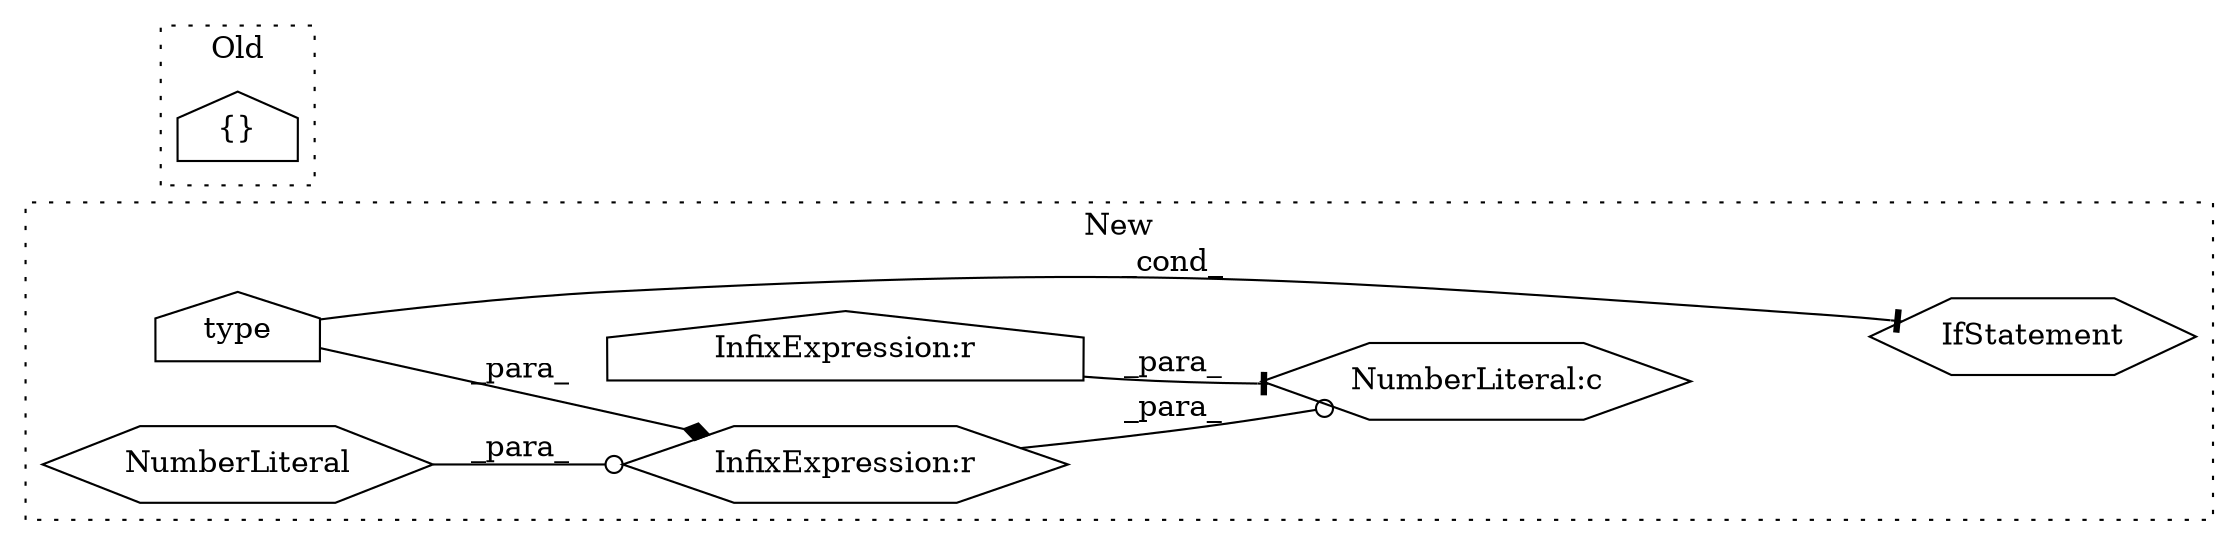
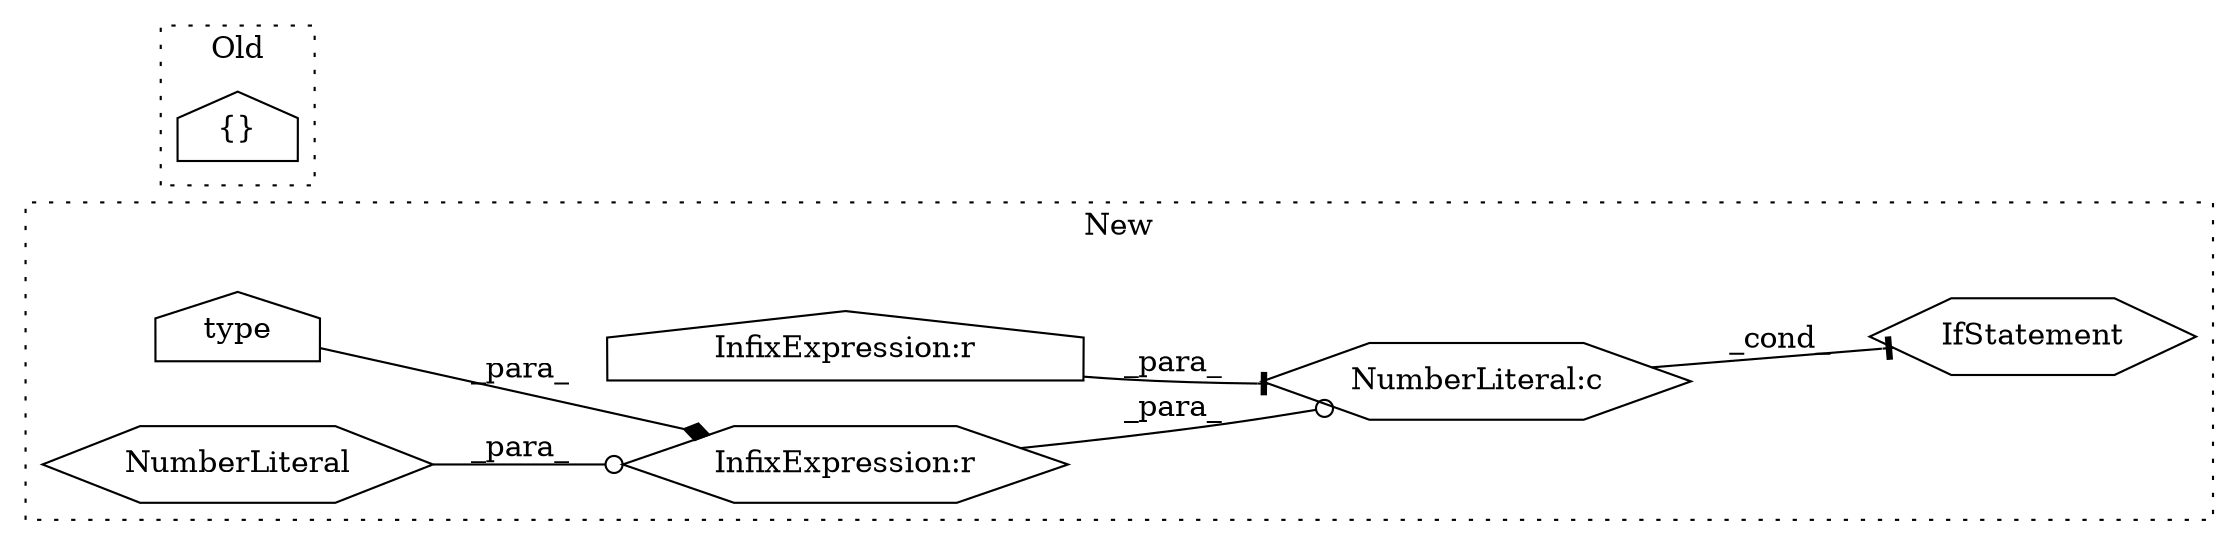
(1105, 277) -> (1767, 358)
